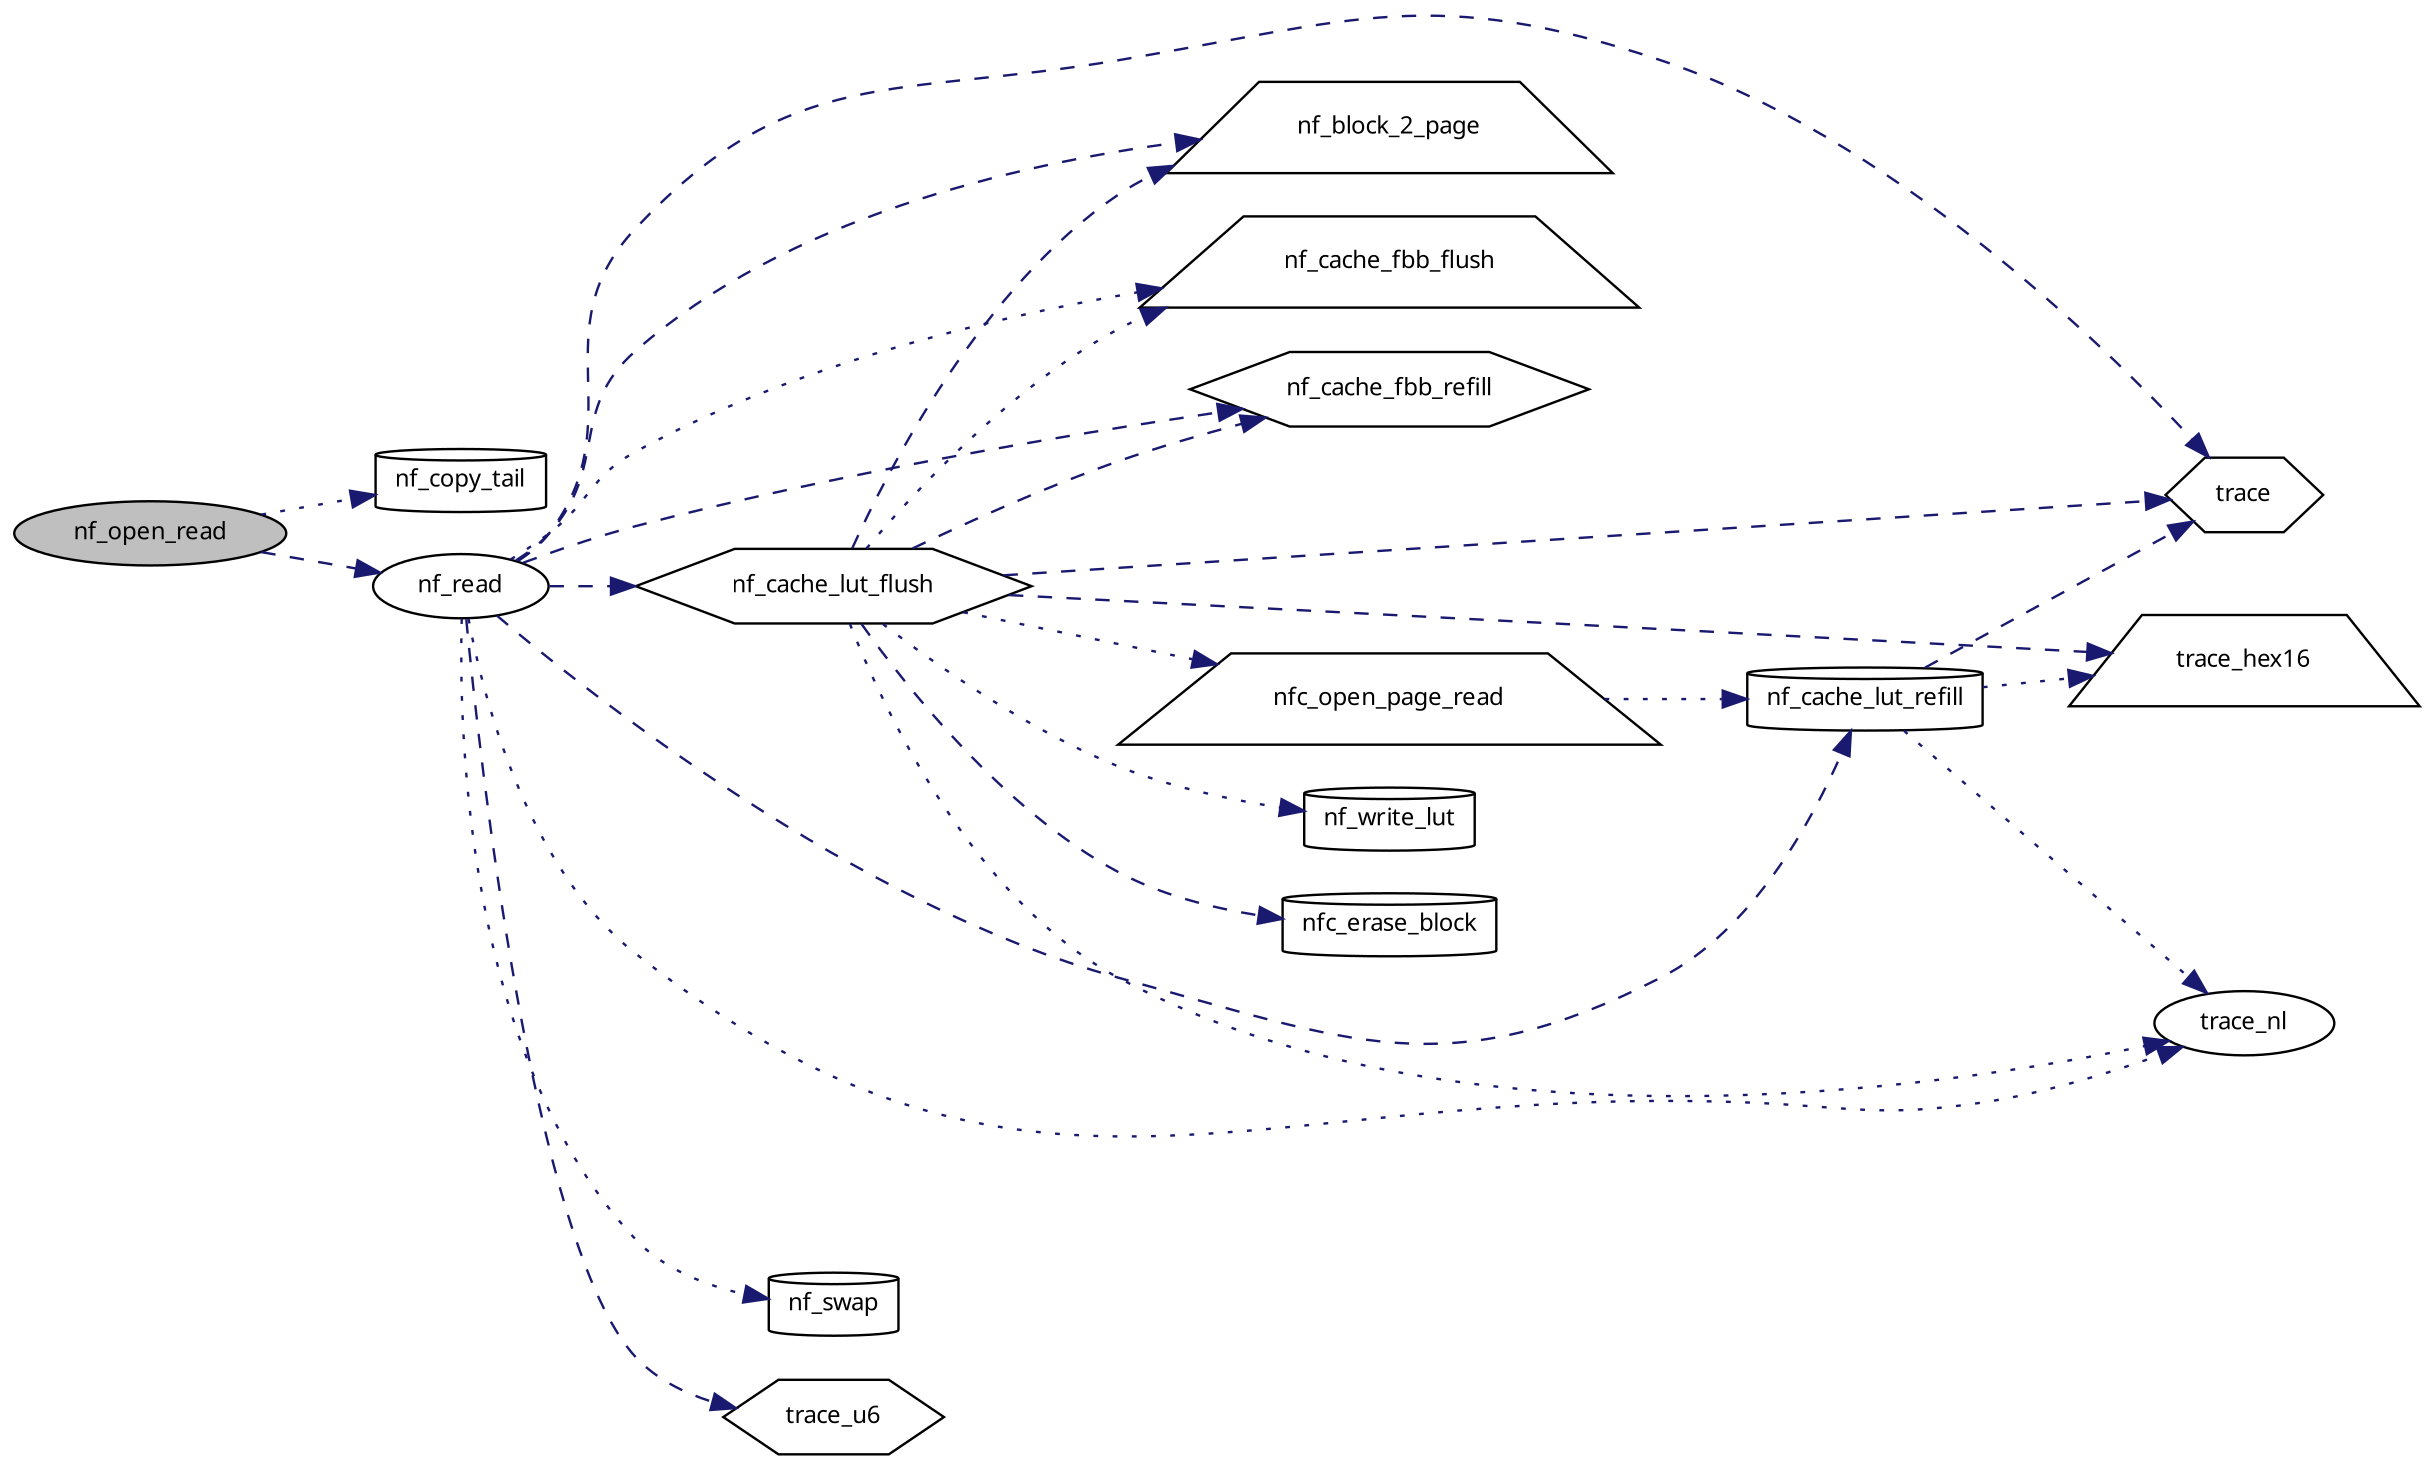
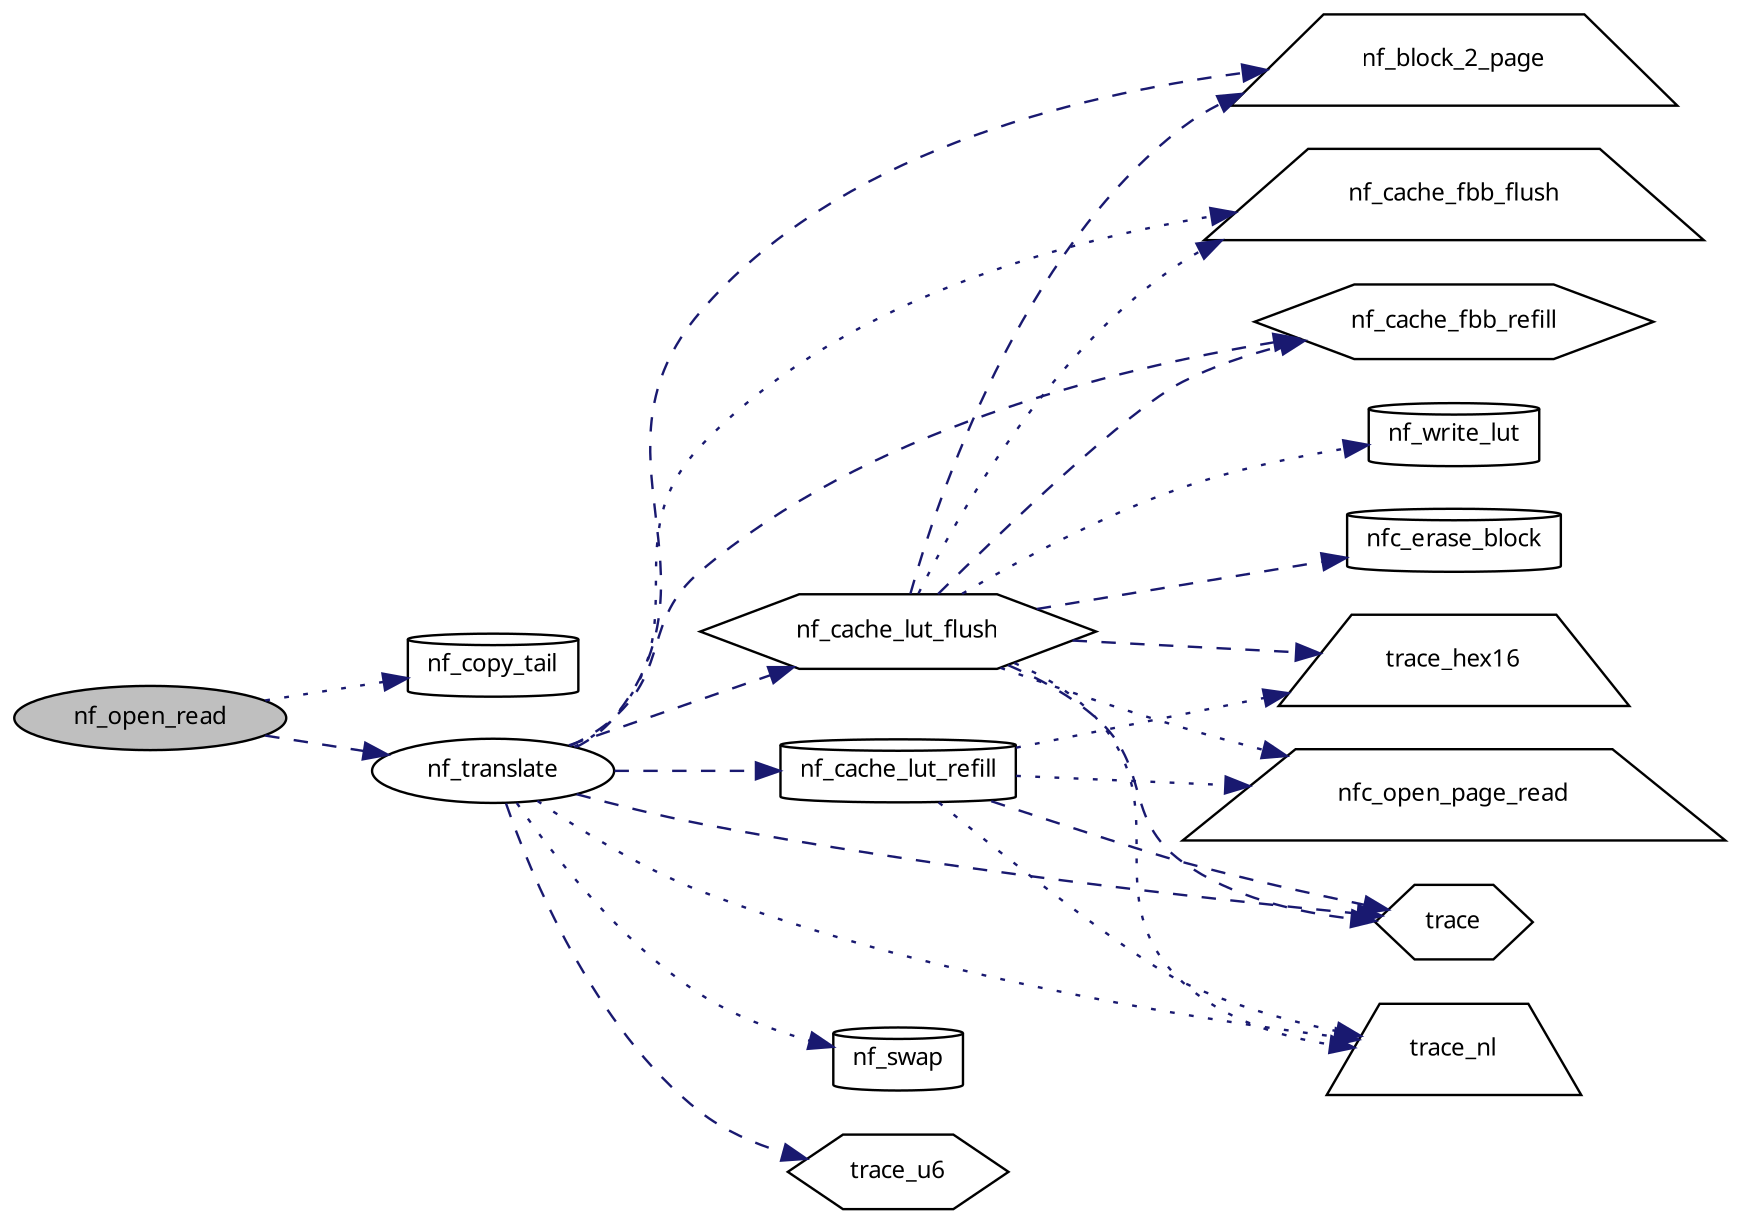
(461, 586) -> (493, 771)
(1663, 699) -> (1110, 780)
(2244, 1023) -> (1454, 1049)
